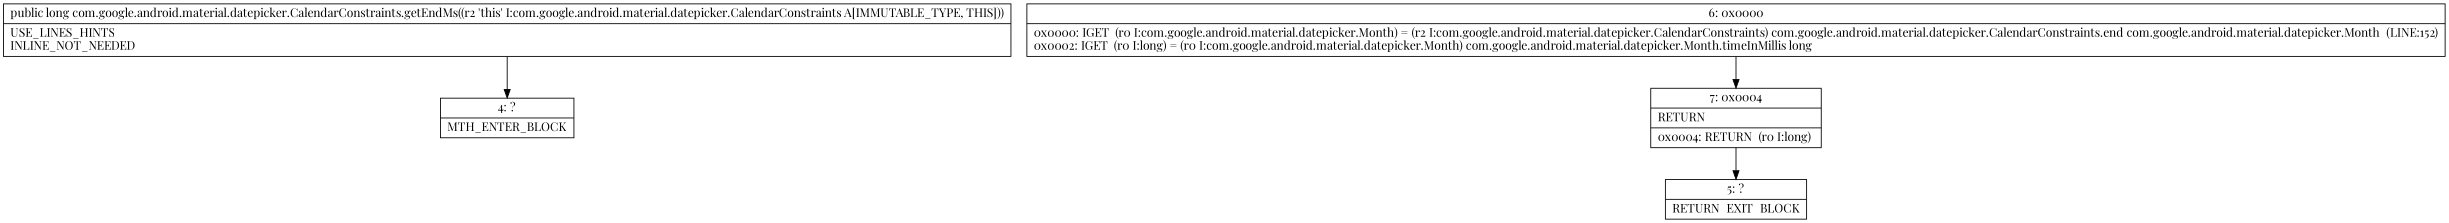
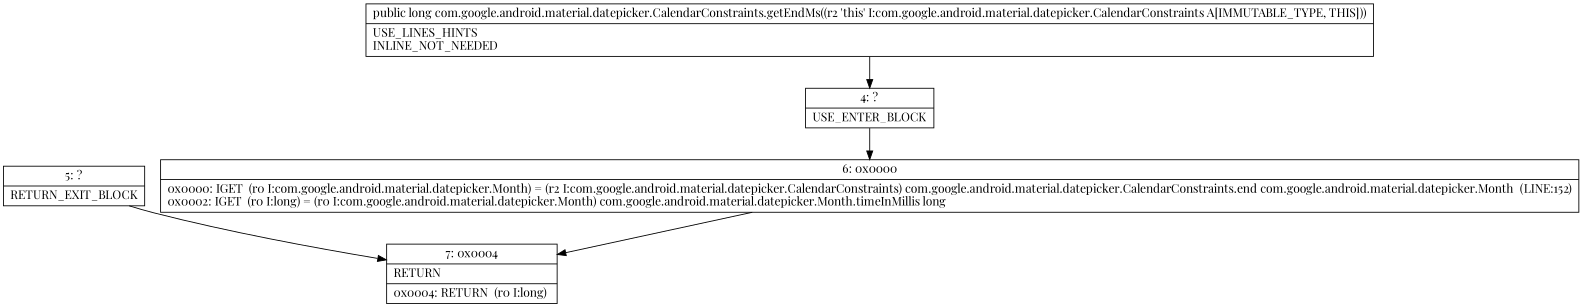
(507, 127) -> (870, 118)
none -> (870, 140)
(1736, 159) -> (253, 235)
